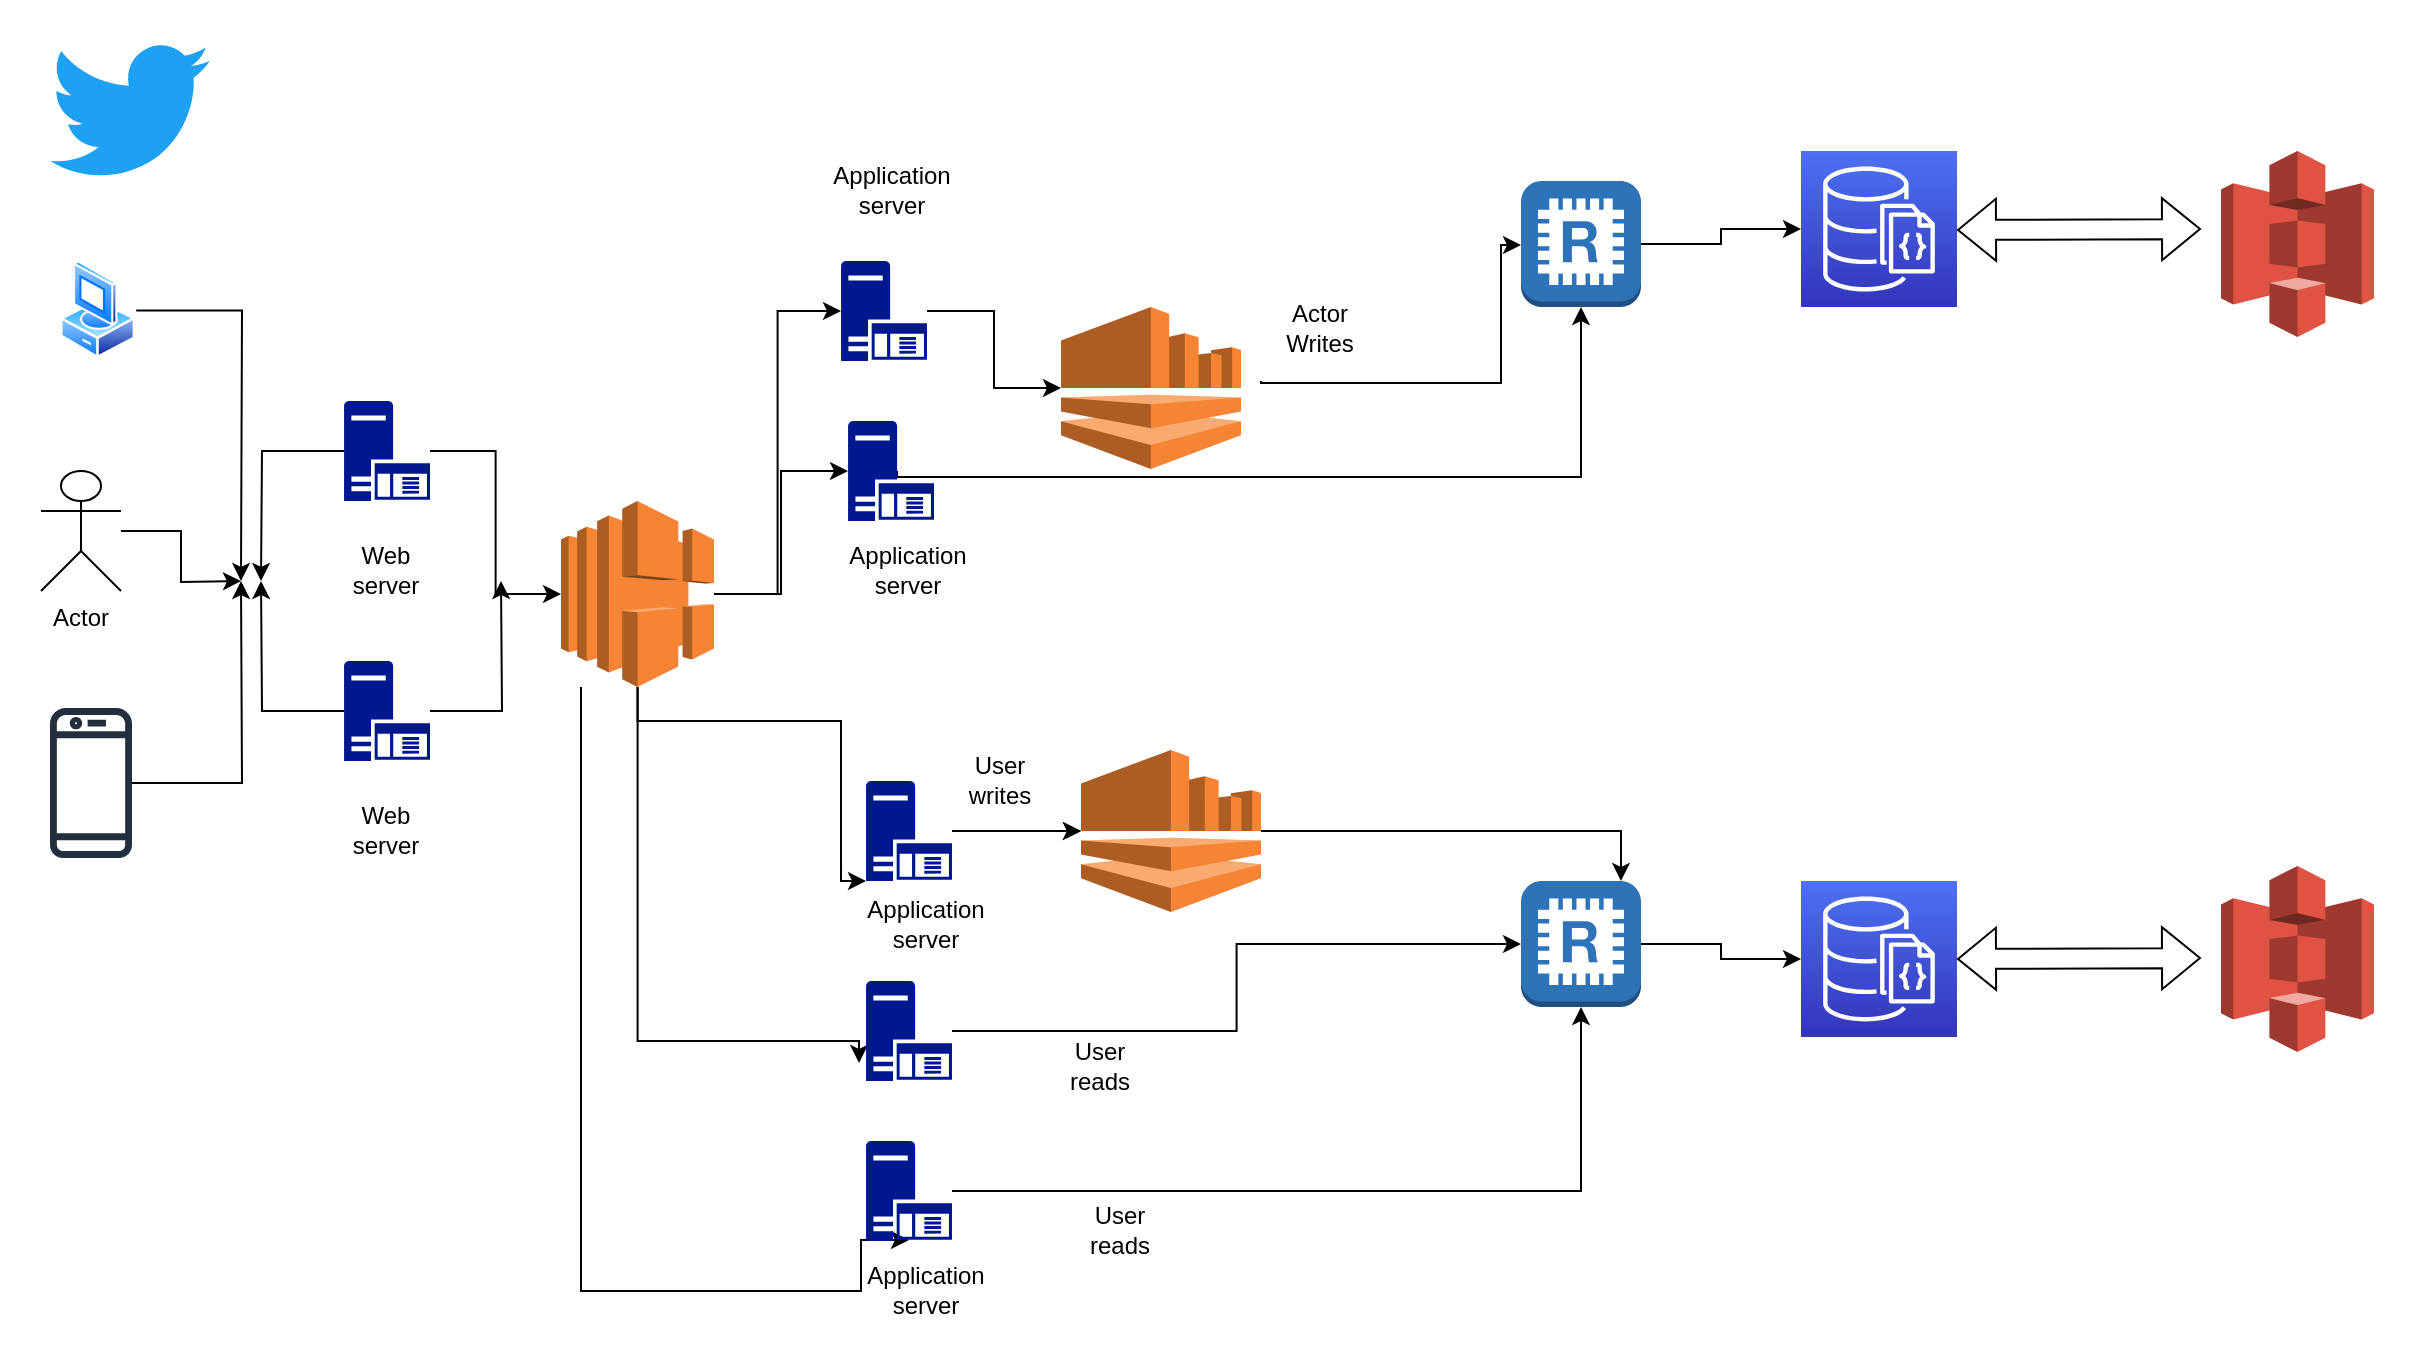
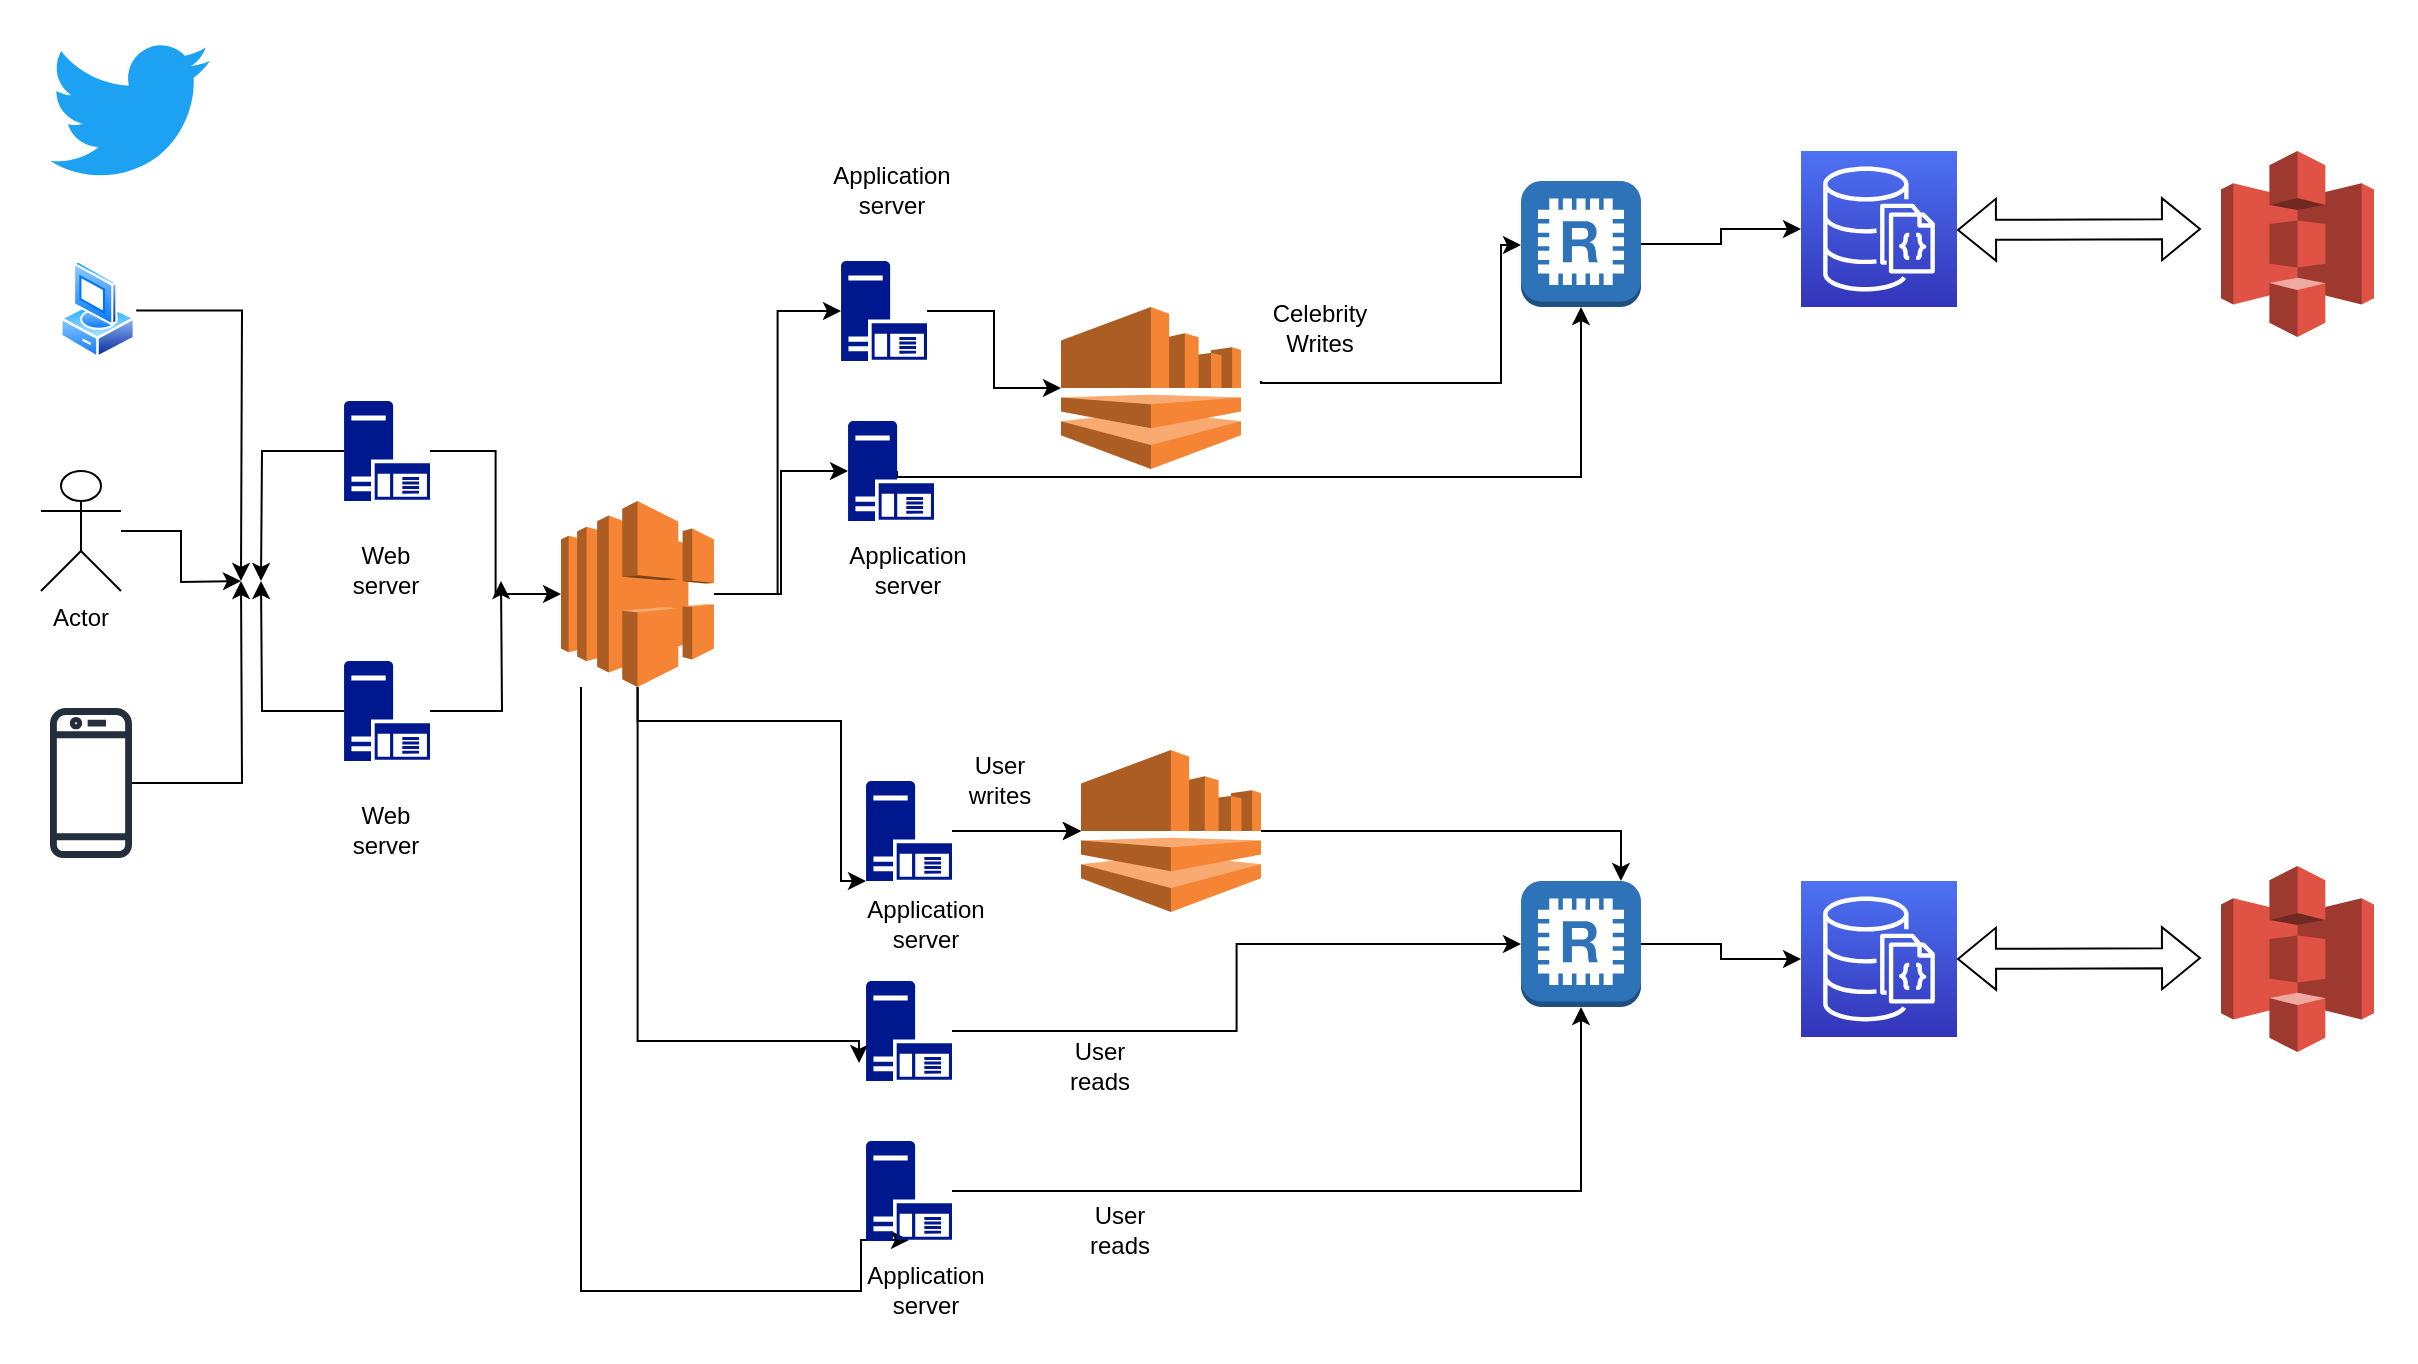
(1321, 329) -> (1321, 329)
